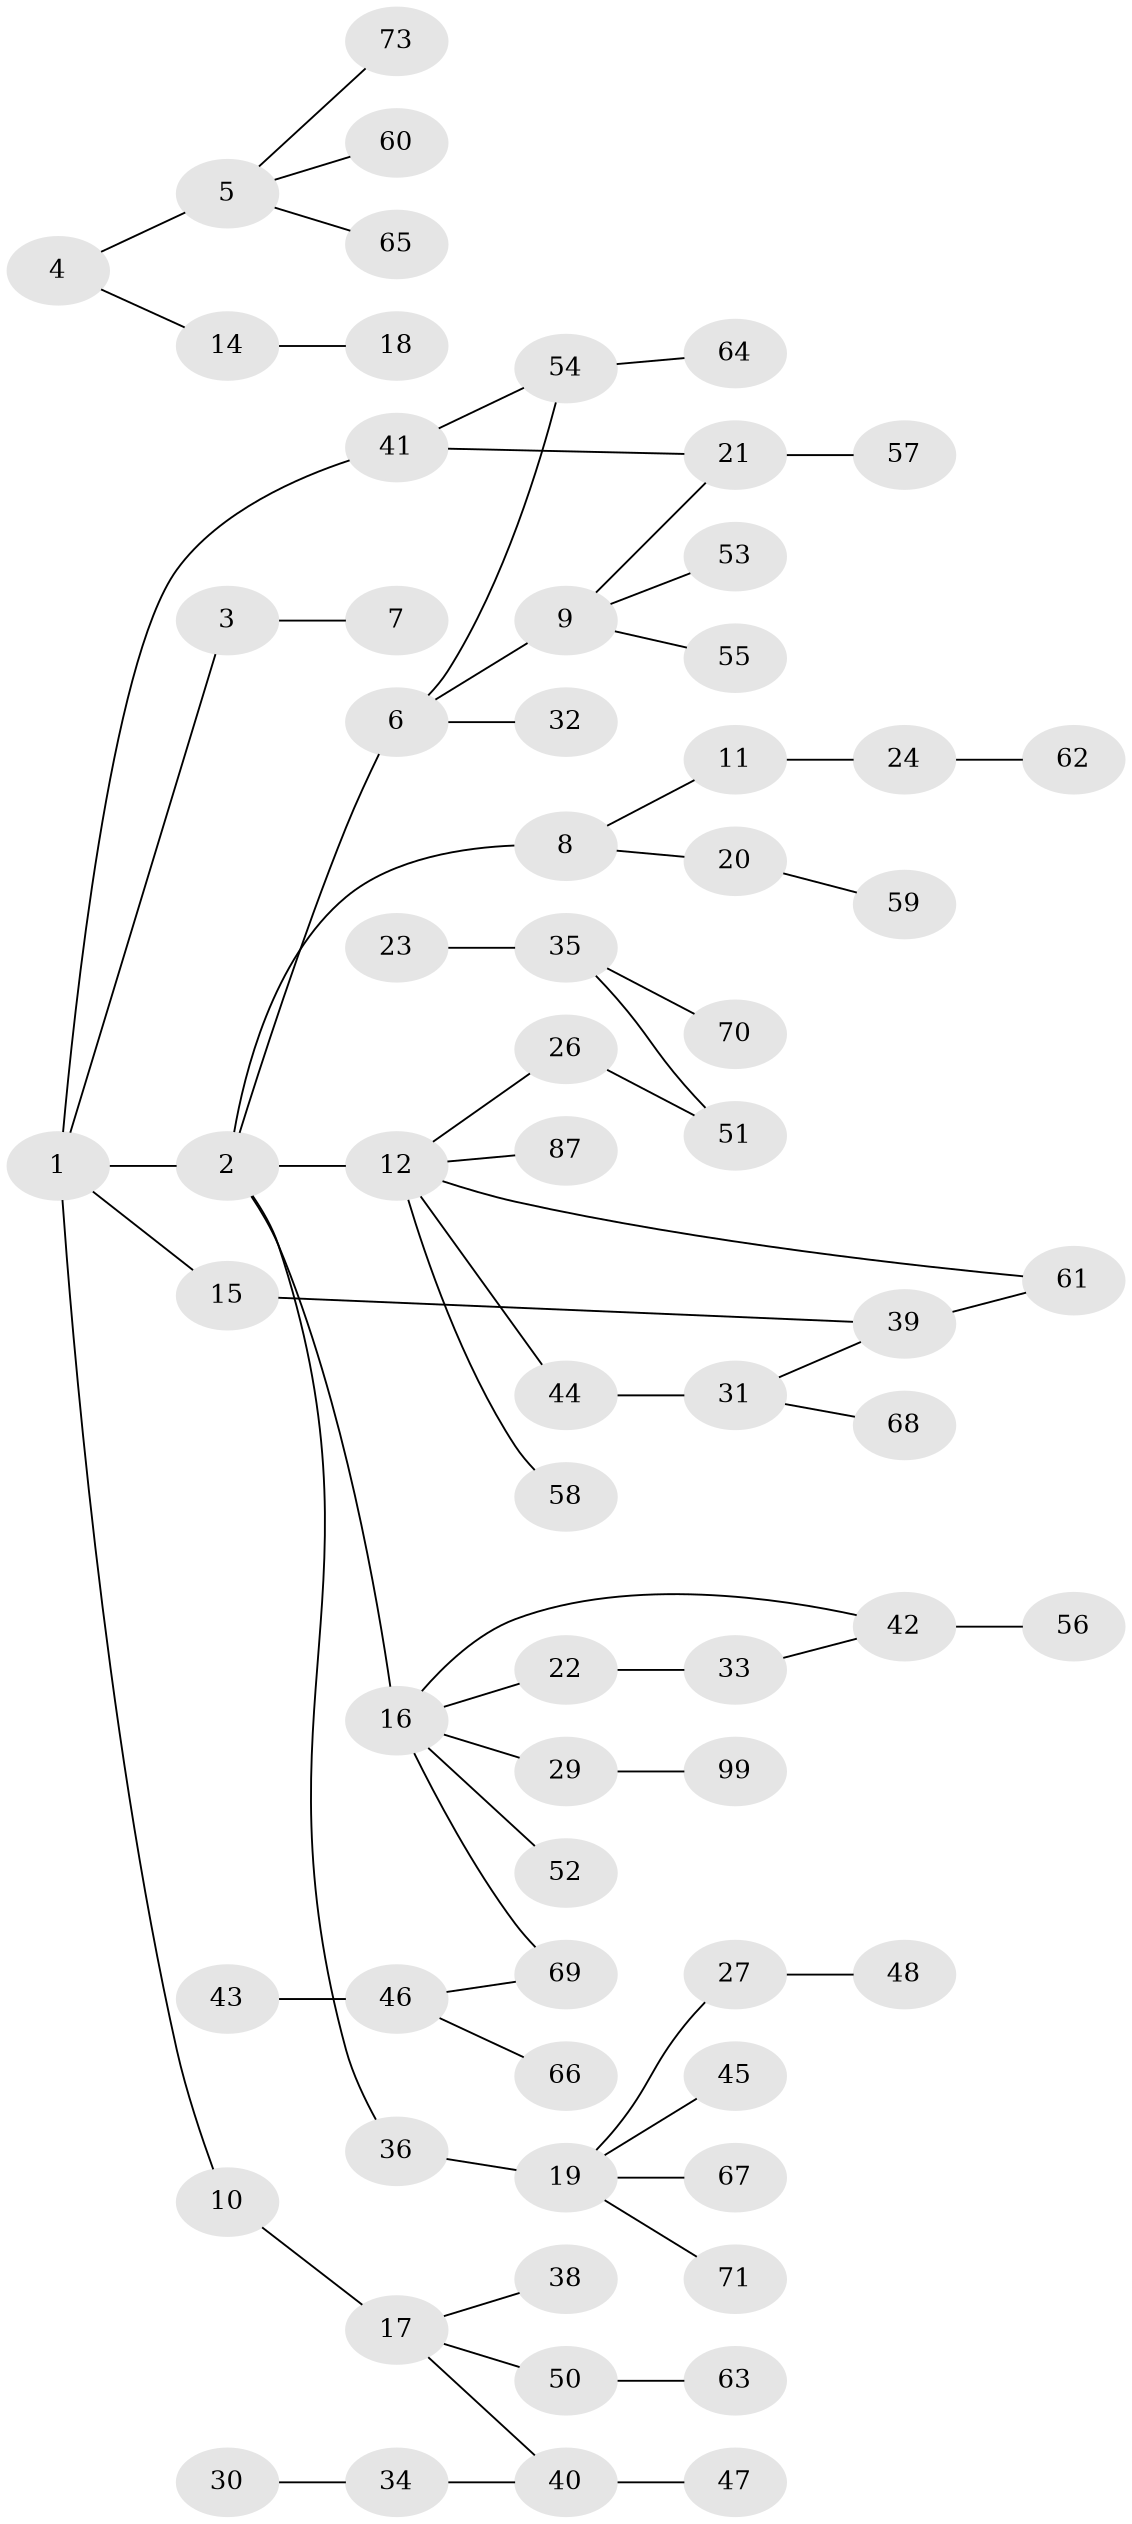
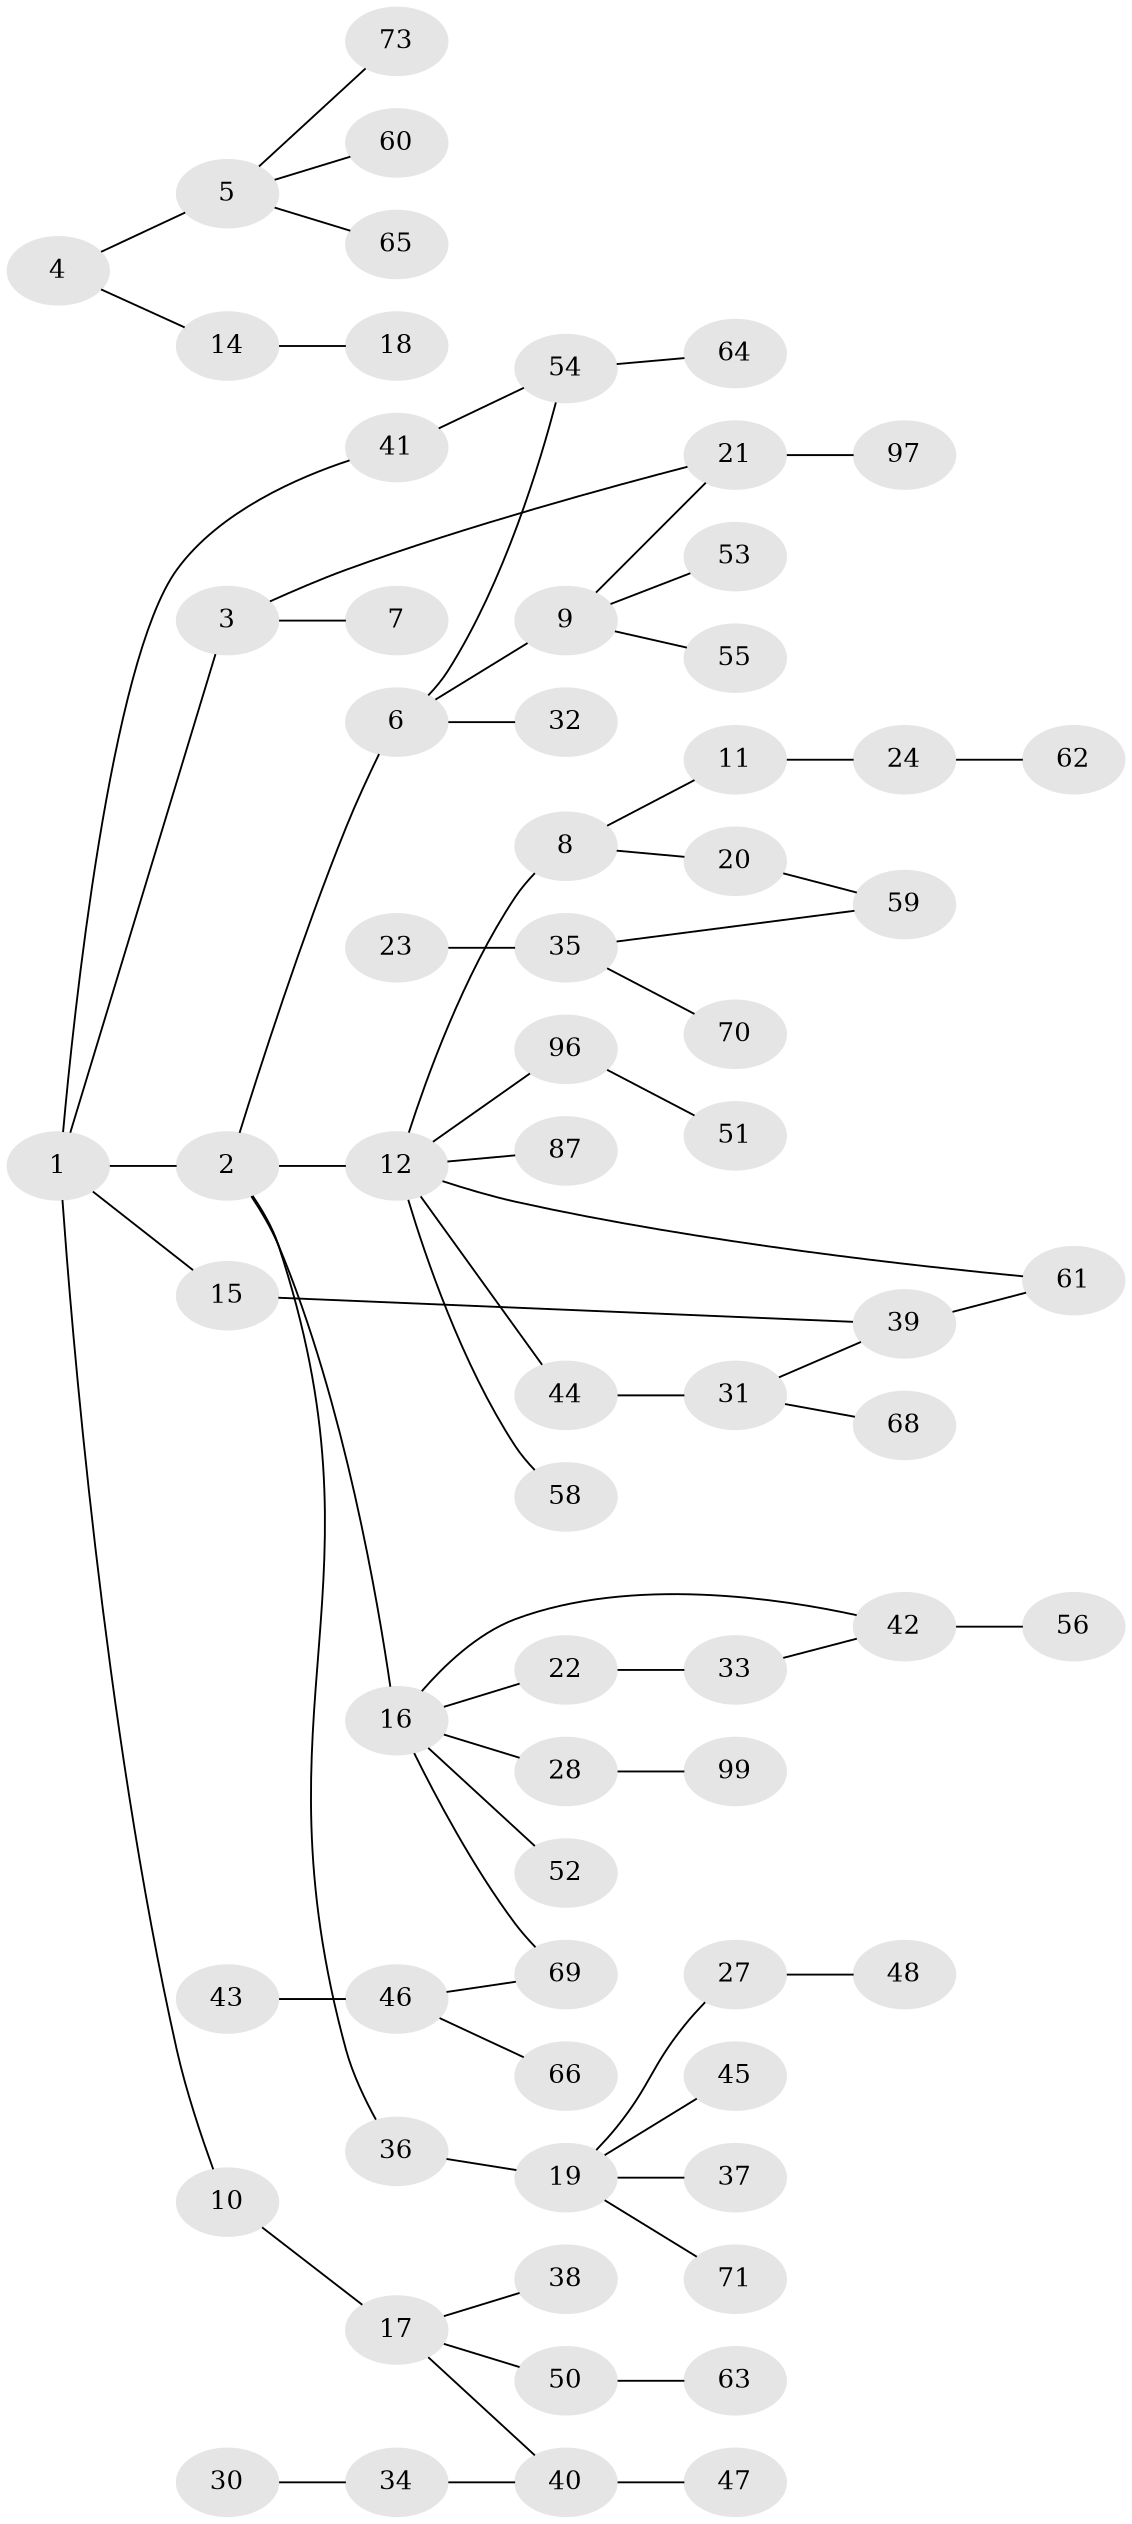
(566, 451) -> (476, 527)
(905, 455) -> (905, 455)
(323, 920) -> (461, 997)
(651, 1042) -> (736, 926)
(566, 1049) -> (566, 1049)
(566, 1771) -> (566, 1771)
(735, 2178) -> (735, 2178)
